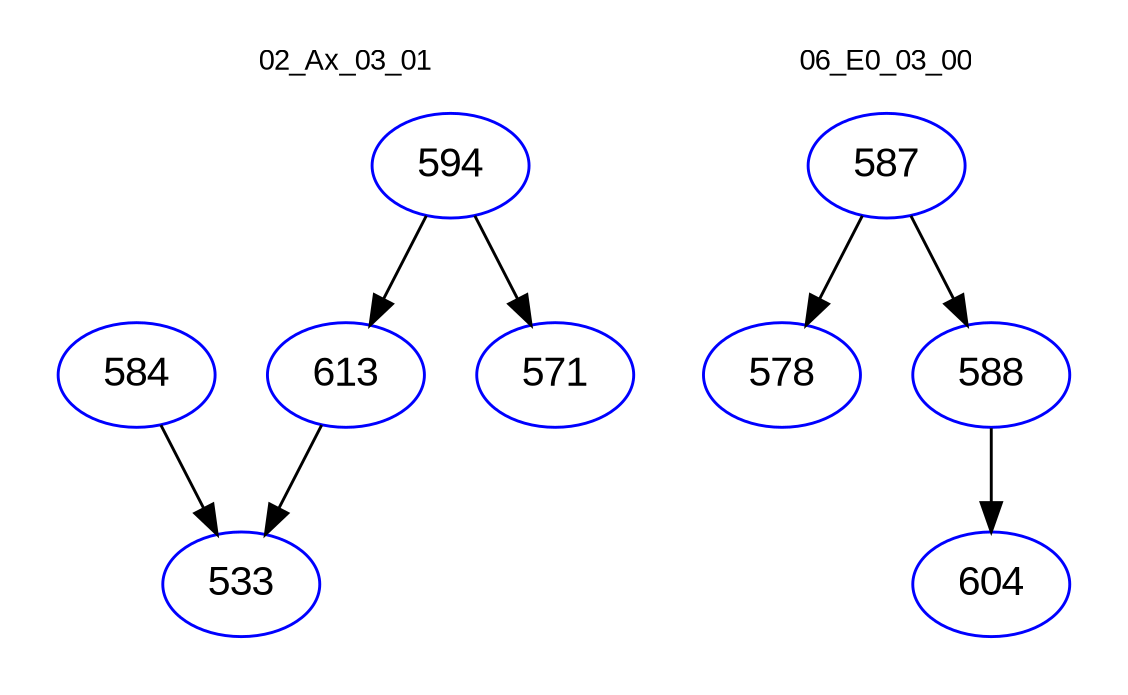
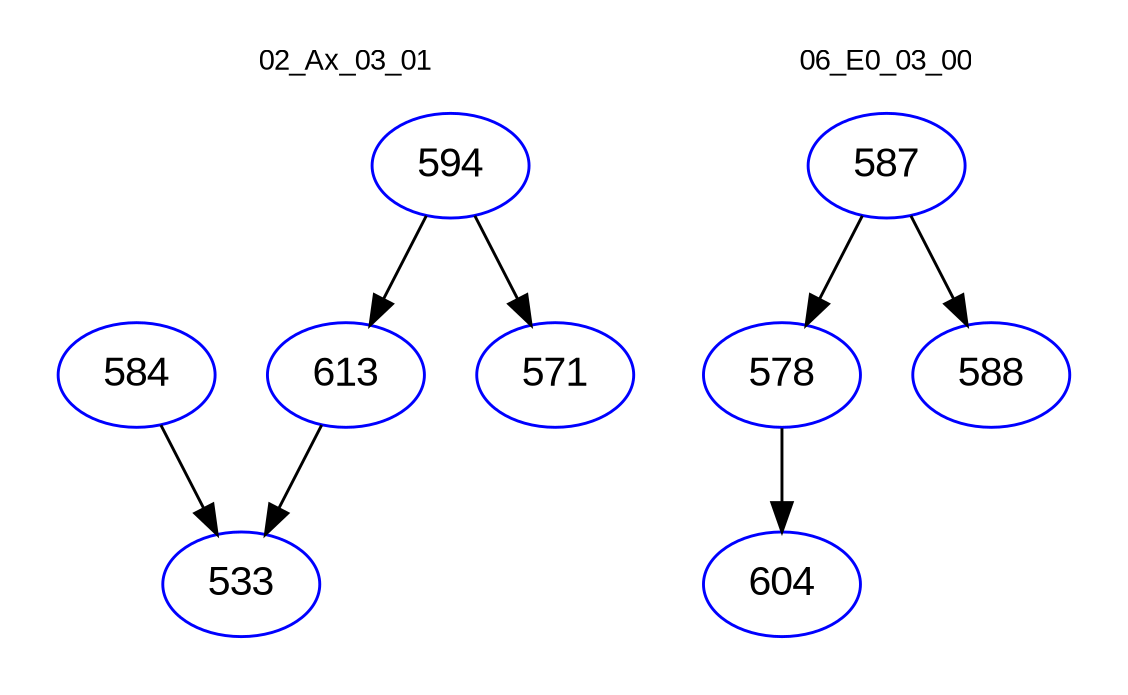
(991, 465) -> (782, 465)
